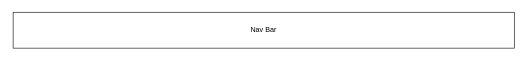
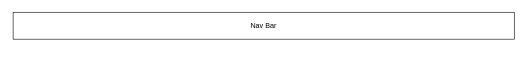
(264, 30) -> (264, 26)
